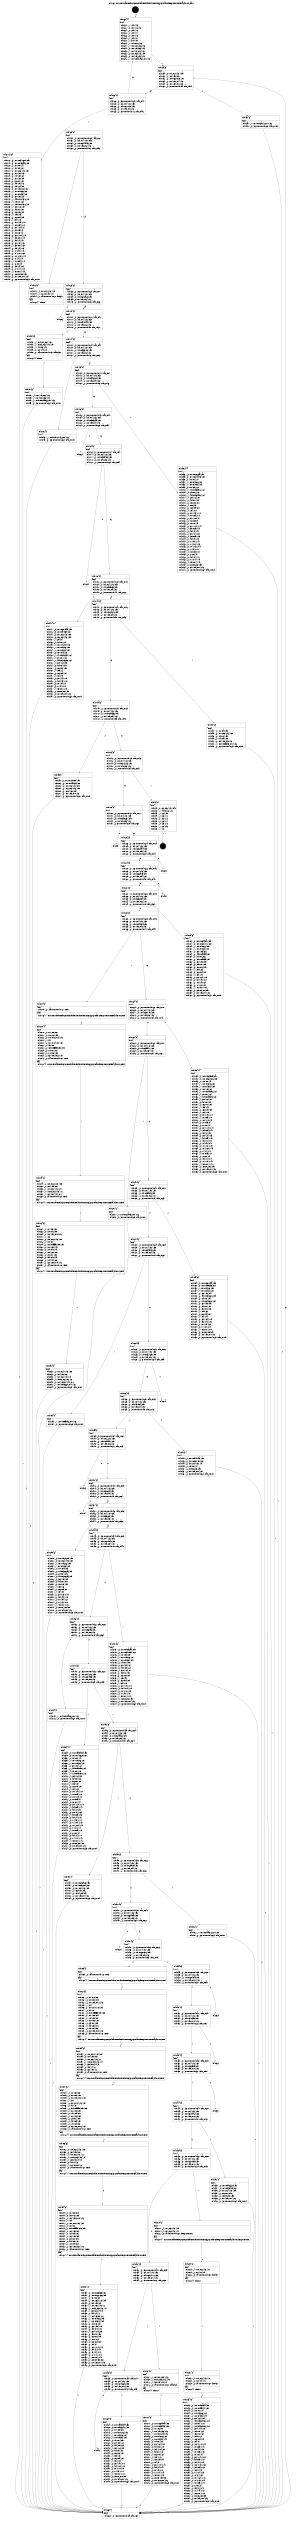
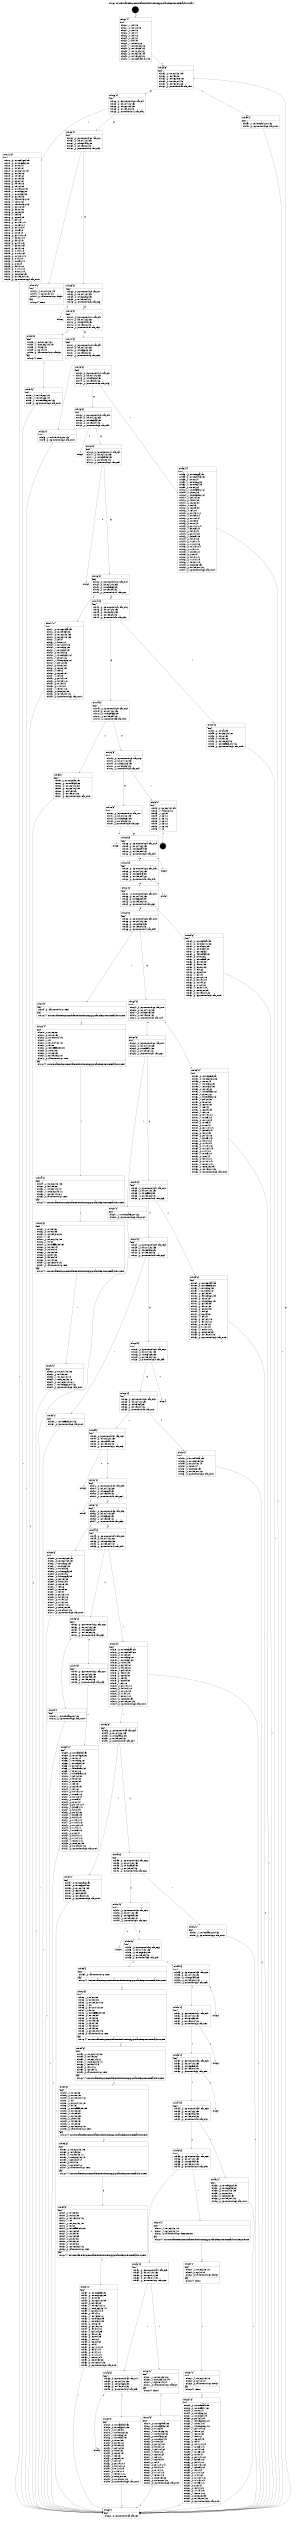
(130, 78) -> (106, 122)
(88, 361) -> none
(103, 1703) -> (122, 1714)
